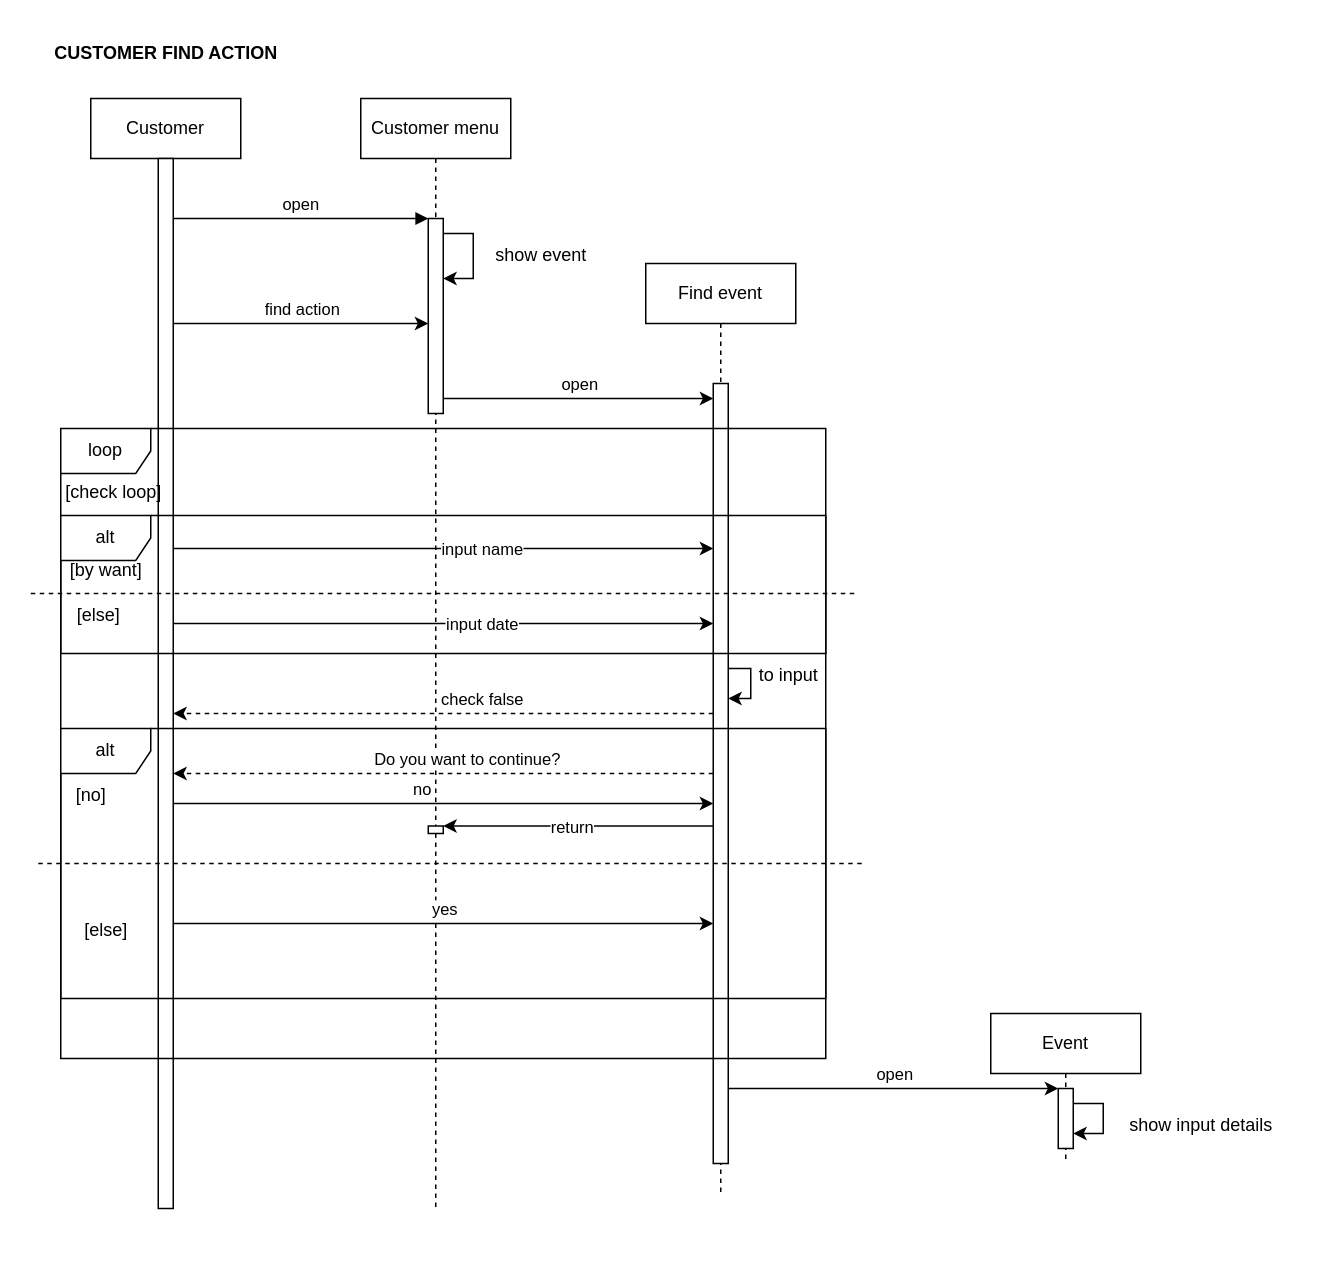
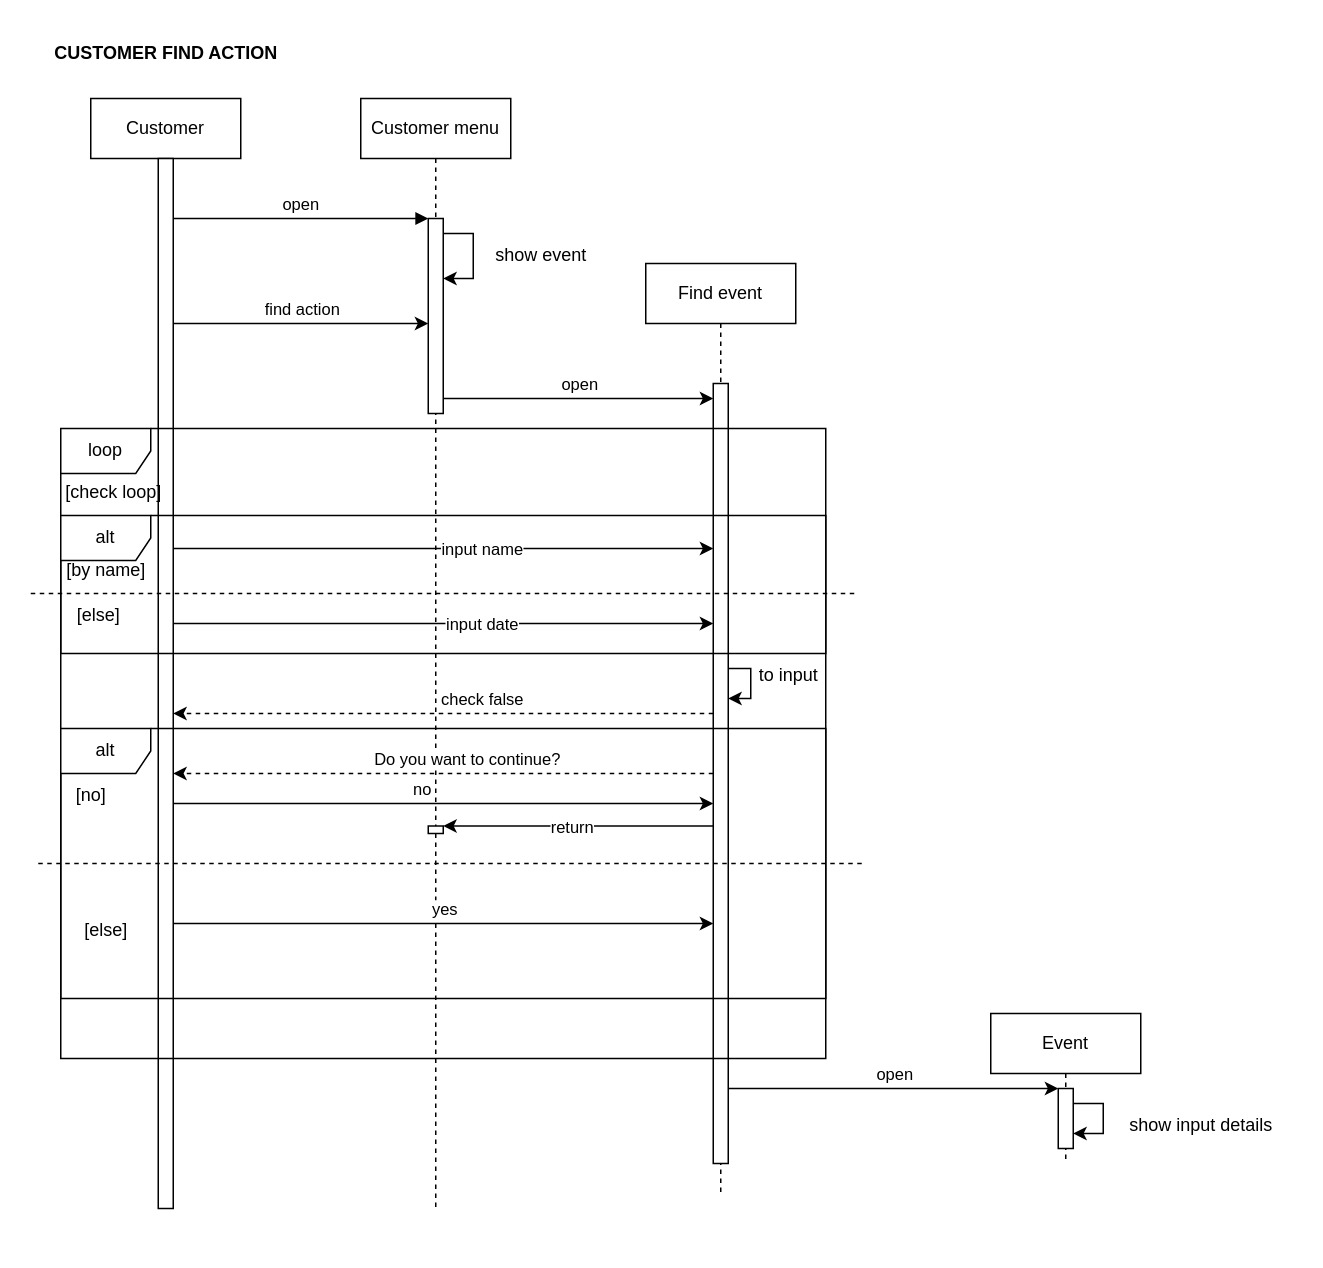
(107, 571) -> (107, 571)
